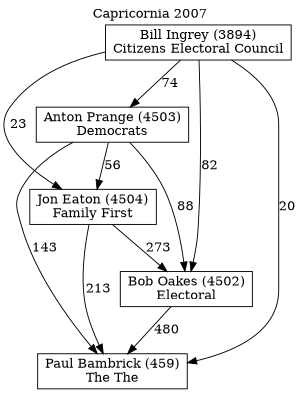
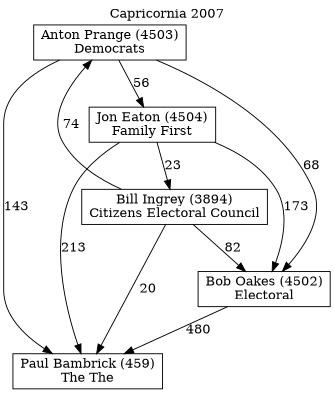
(14, 102) -> (162, 161)
(186, 207) -> (312, 166)
(159, 248) -> (296, 207)
